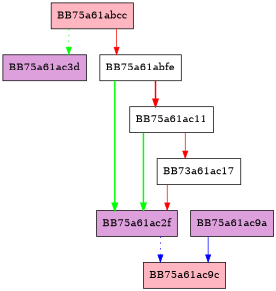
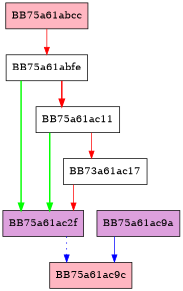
(45, 68) -> none
